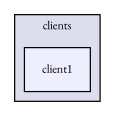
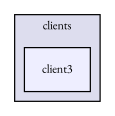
(57, 70) -> (57, 70)
